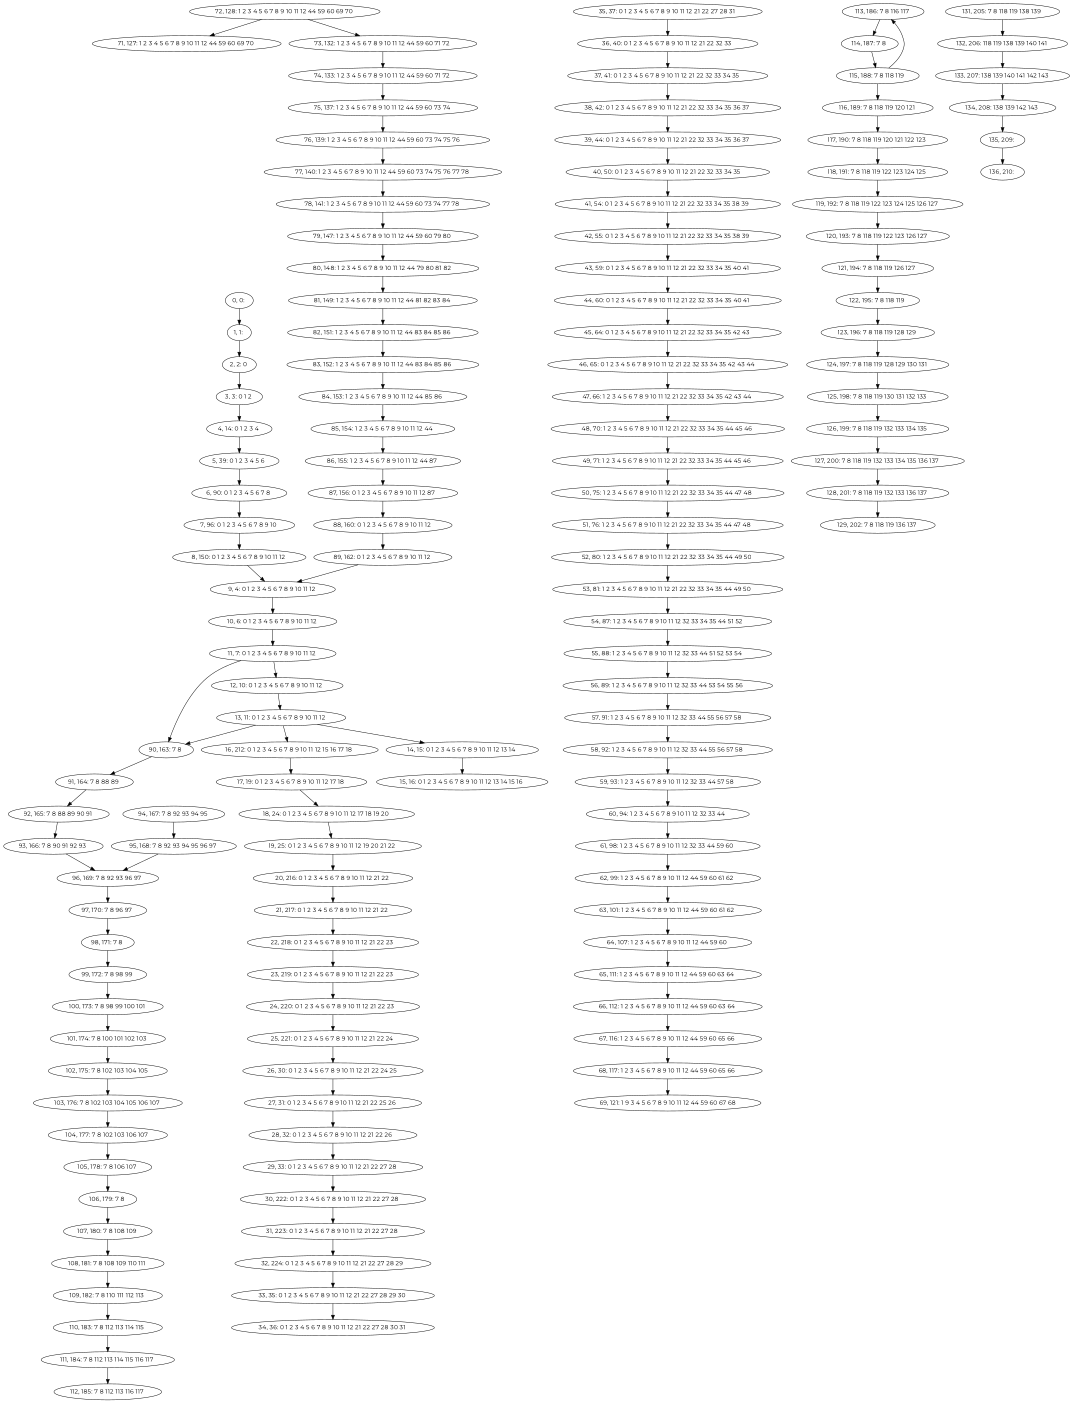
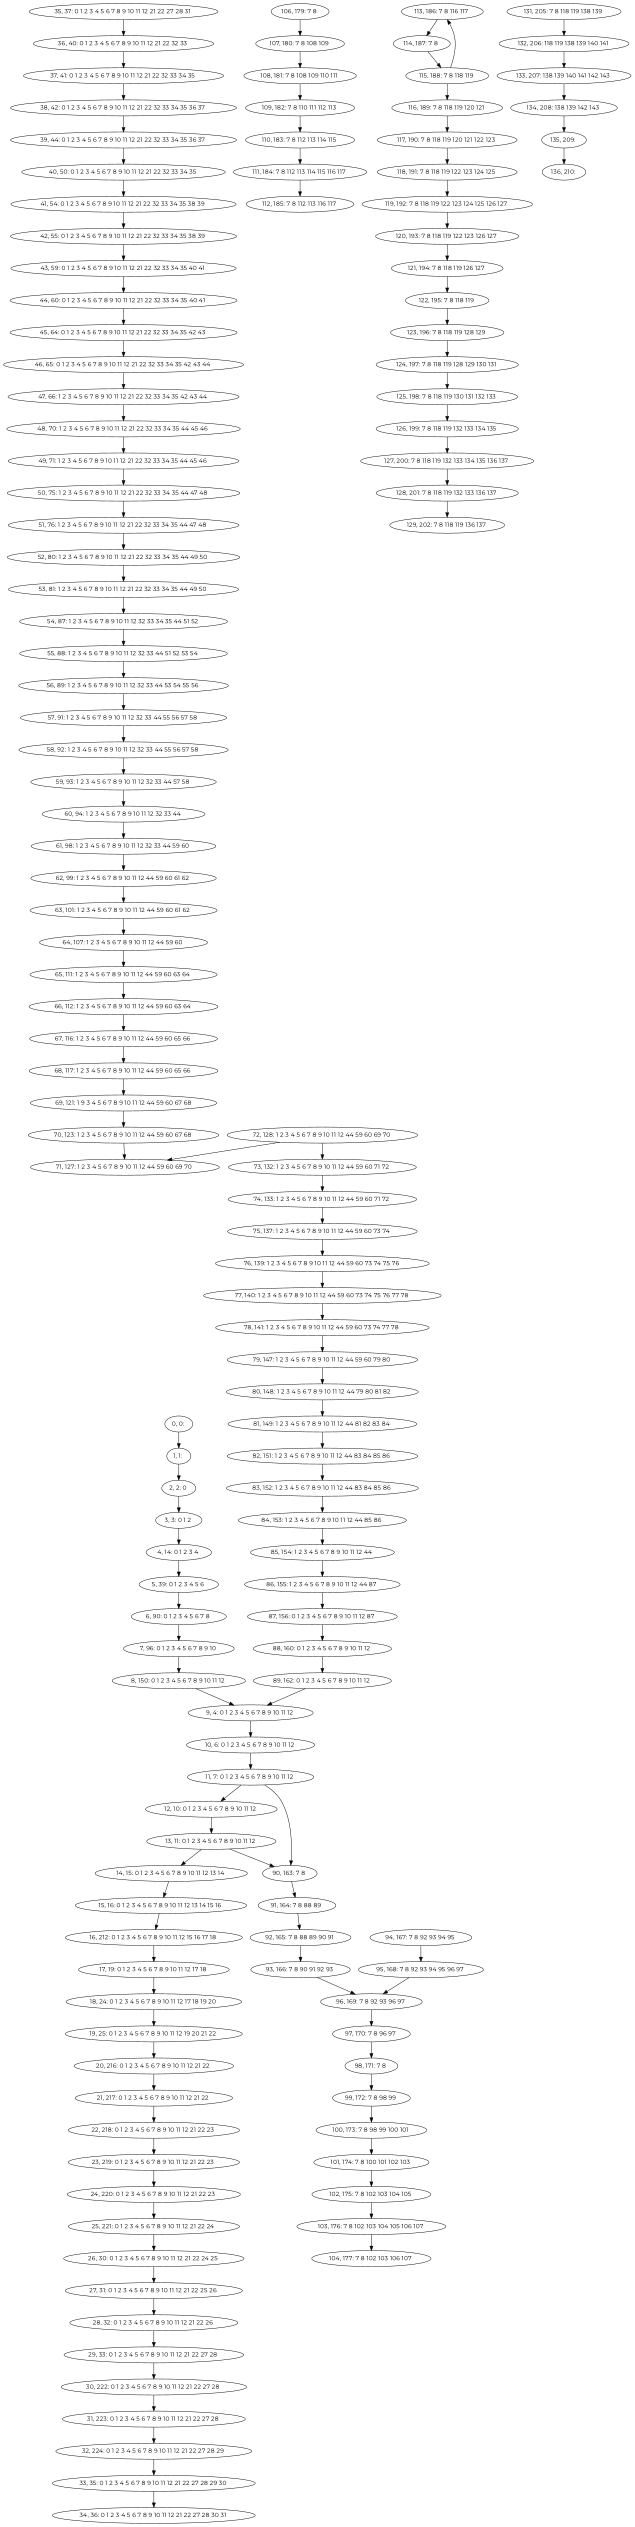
(285, 732) -> (158, 1919)
none -> (124, 1135)
(108, 1167) -> none
